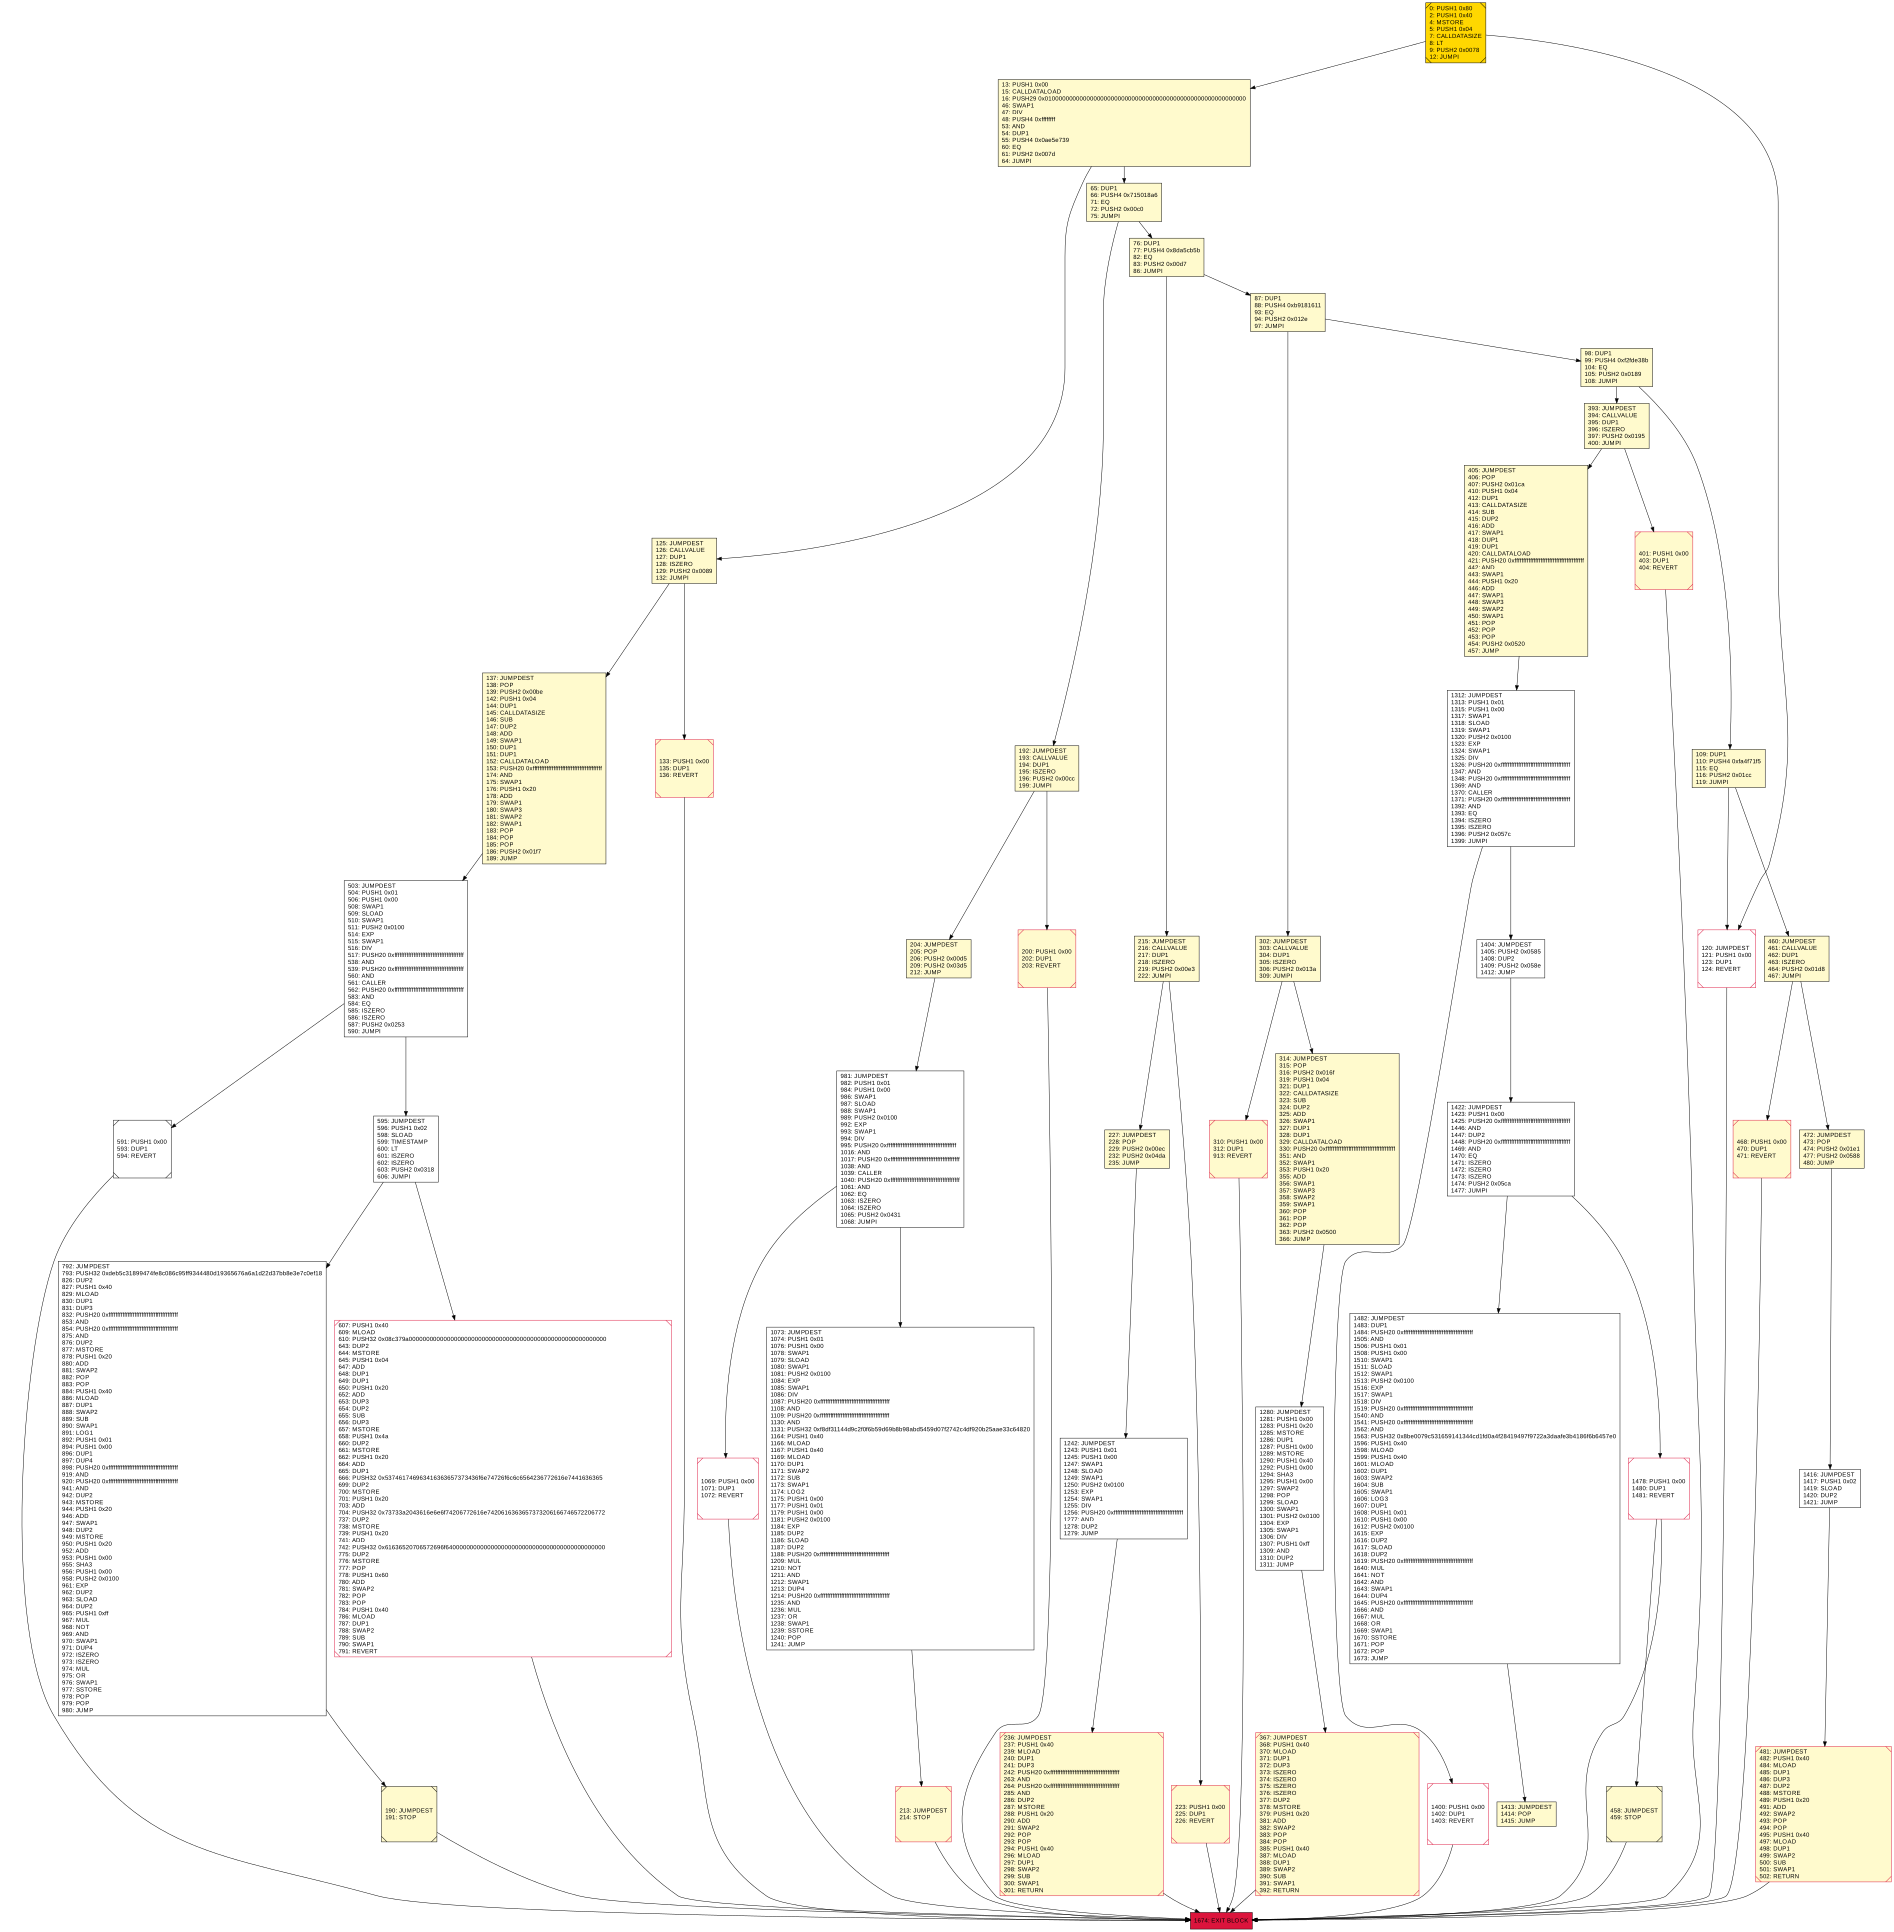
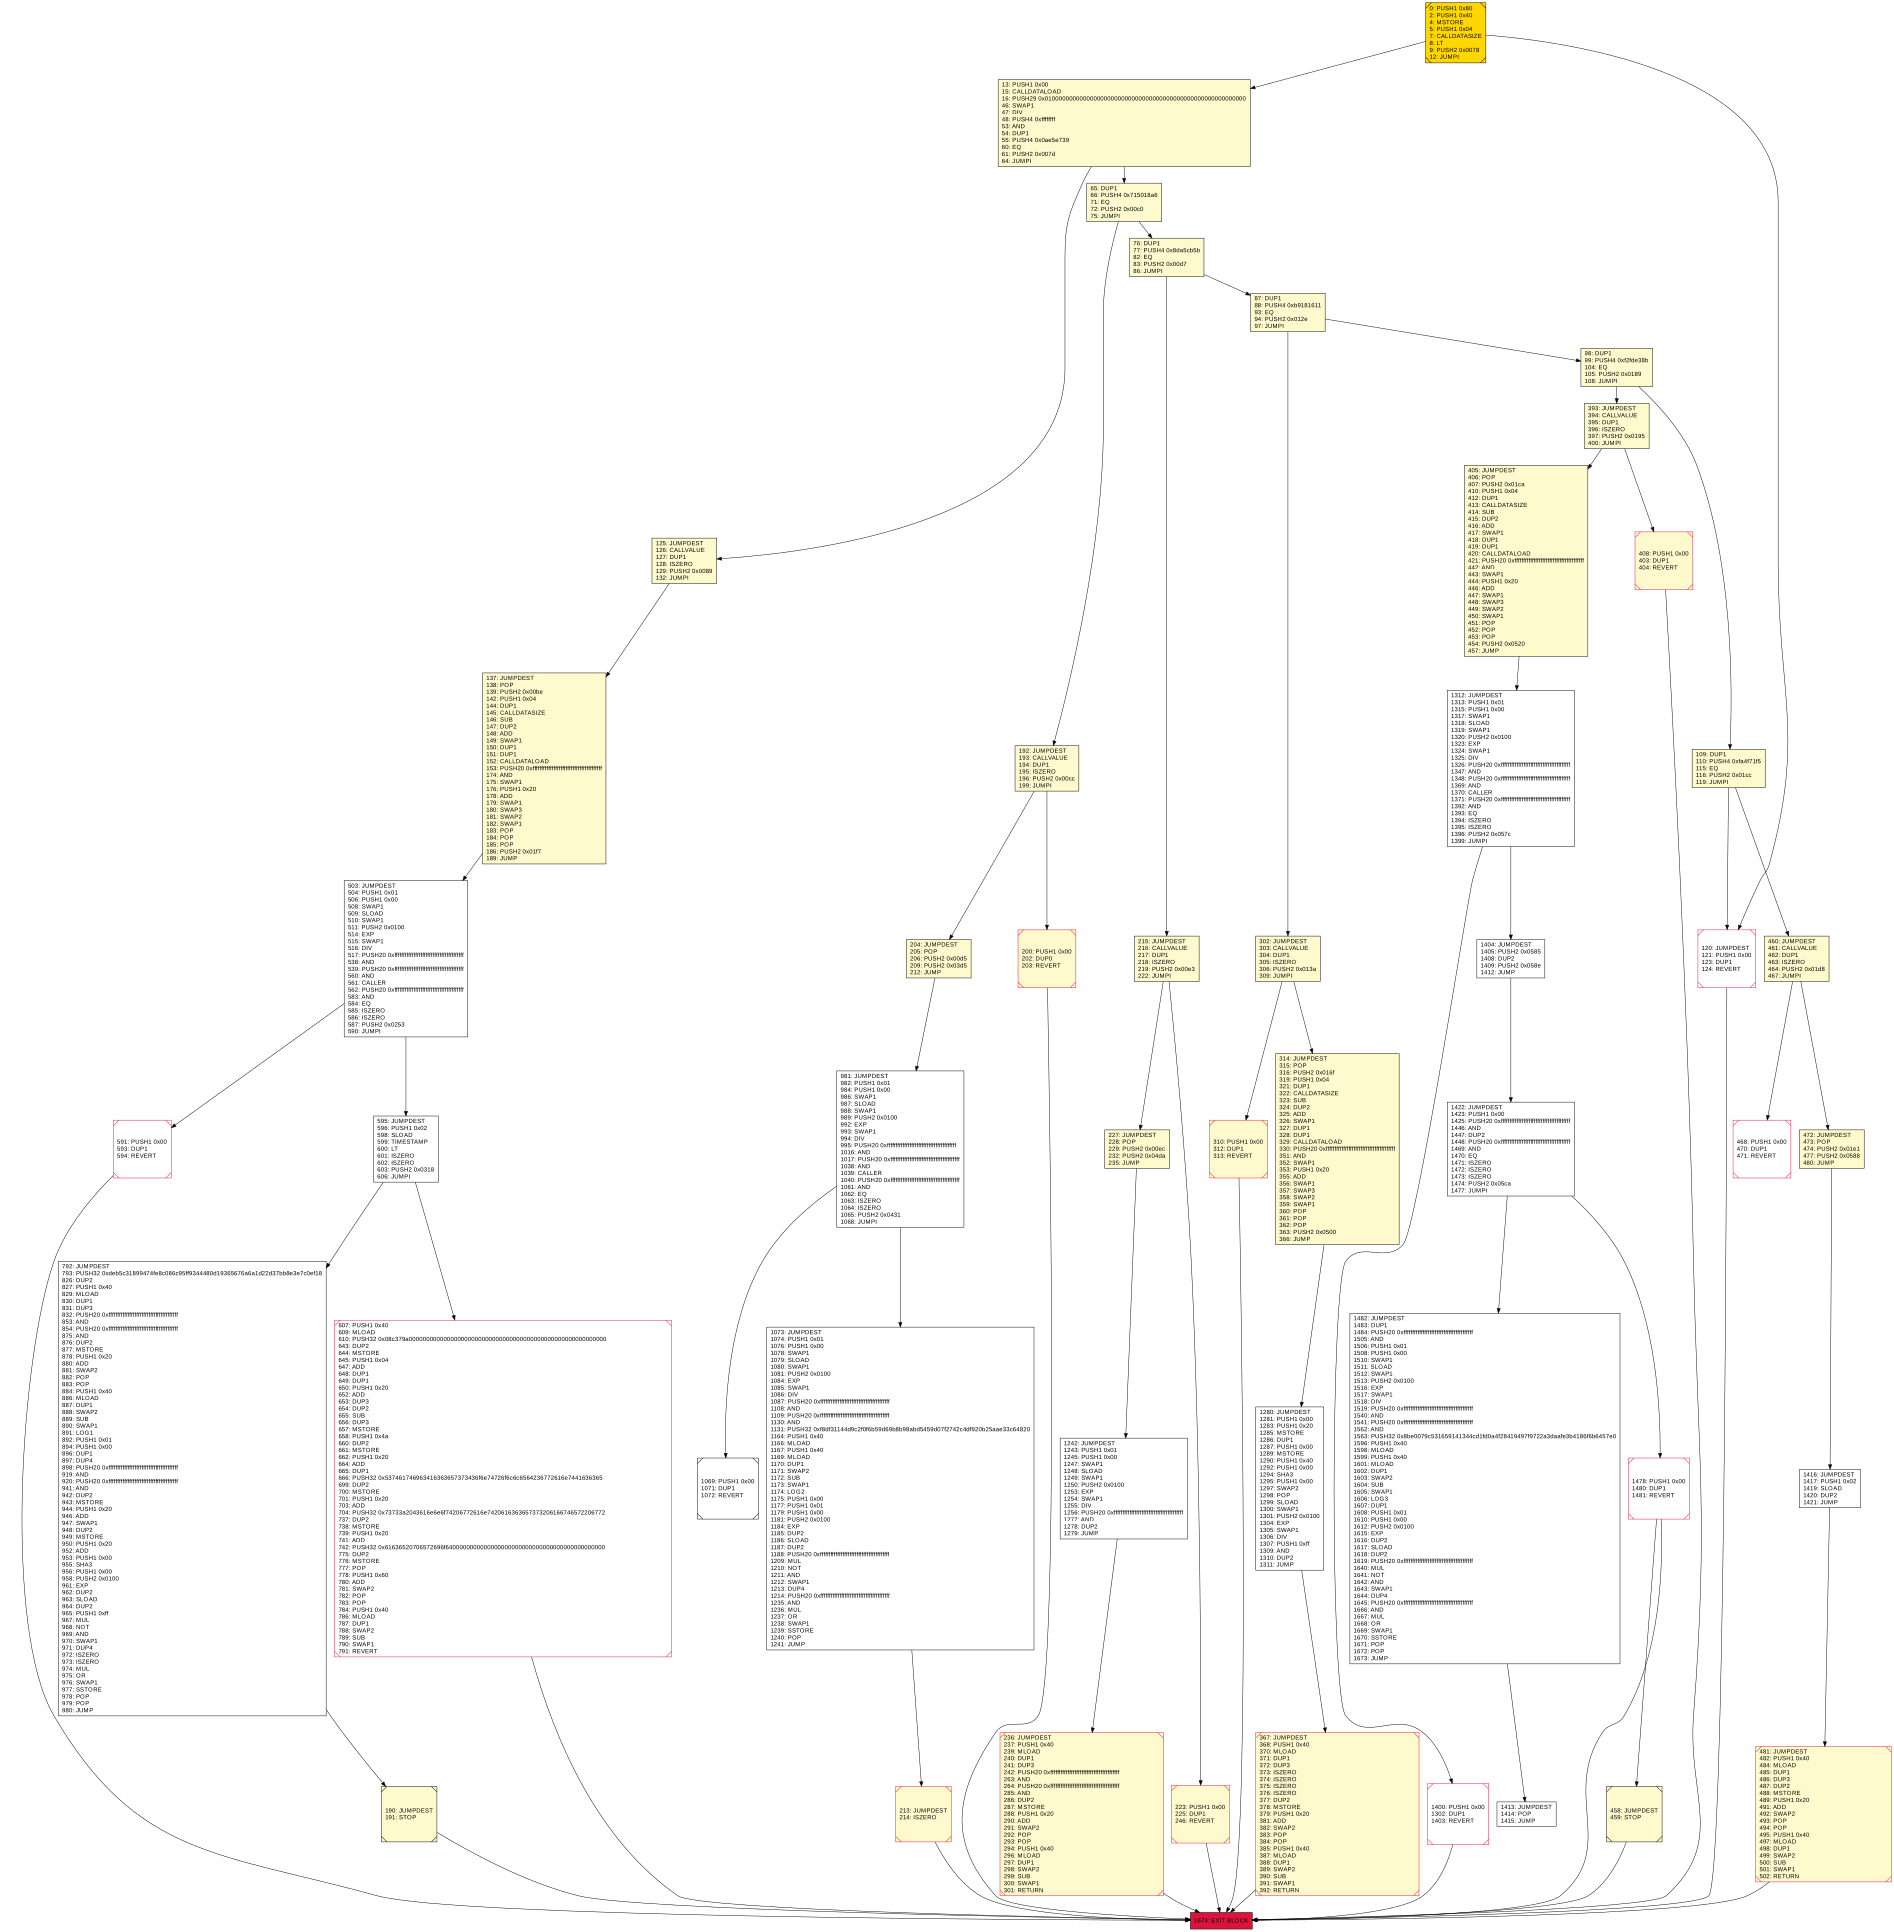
(1664, 561) -> (1664, 561)
(684, 768) -> none
(1047, 959) -> (1047, 959)
(142, 1149) -> (142, 1149)
(1238, 1149) -> (1238, 1149)
(1762, 1149) -> (1762, 1149)
(728, 1489) -> (728, 1489)
(1744, 1773) -> none
(923, 1814) -> (923, 1814)
(1201, 1814) -> (1201, 1814)
(1458, 1814) -> (1458, 1814)
(1527, 1814) -> (1527, 1814)
(841, 1855) -> none
